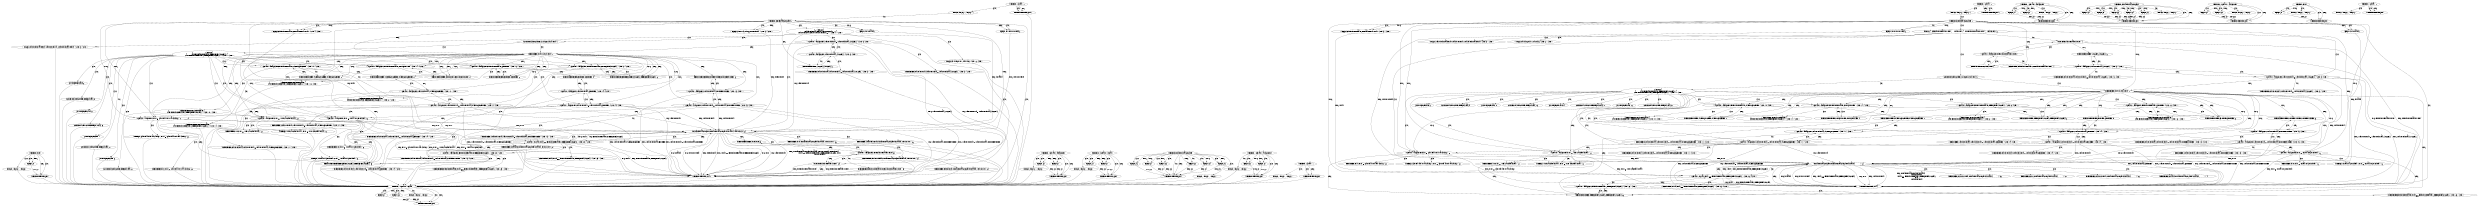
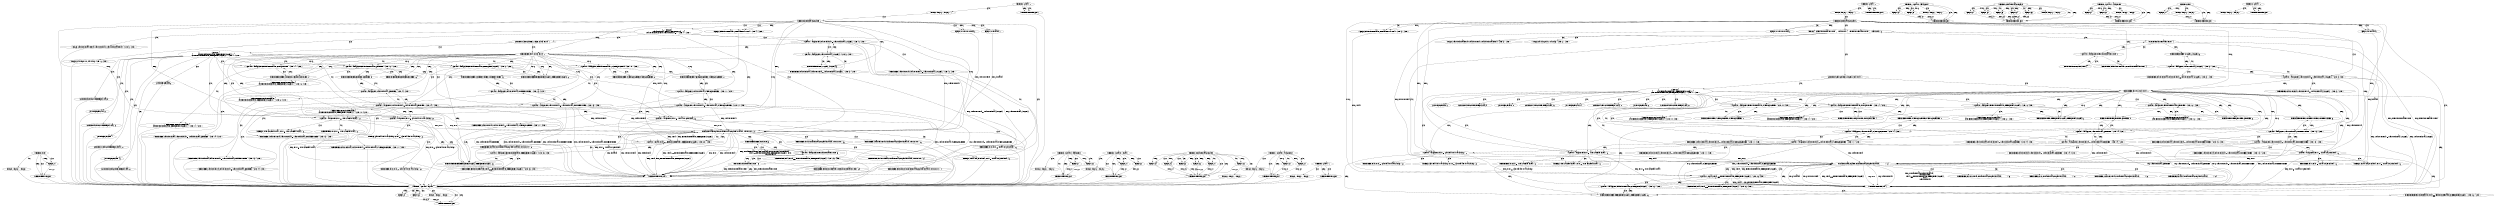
(752, 32) -> none
